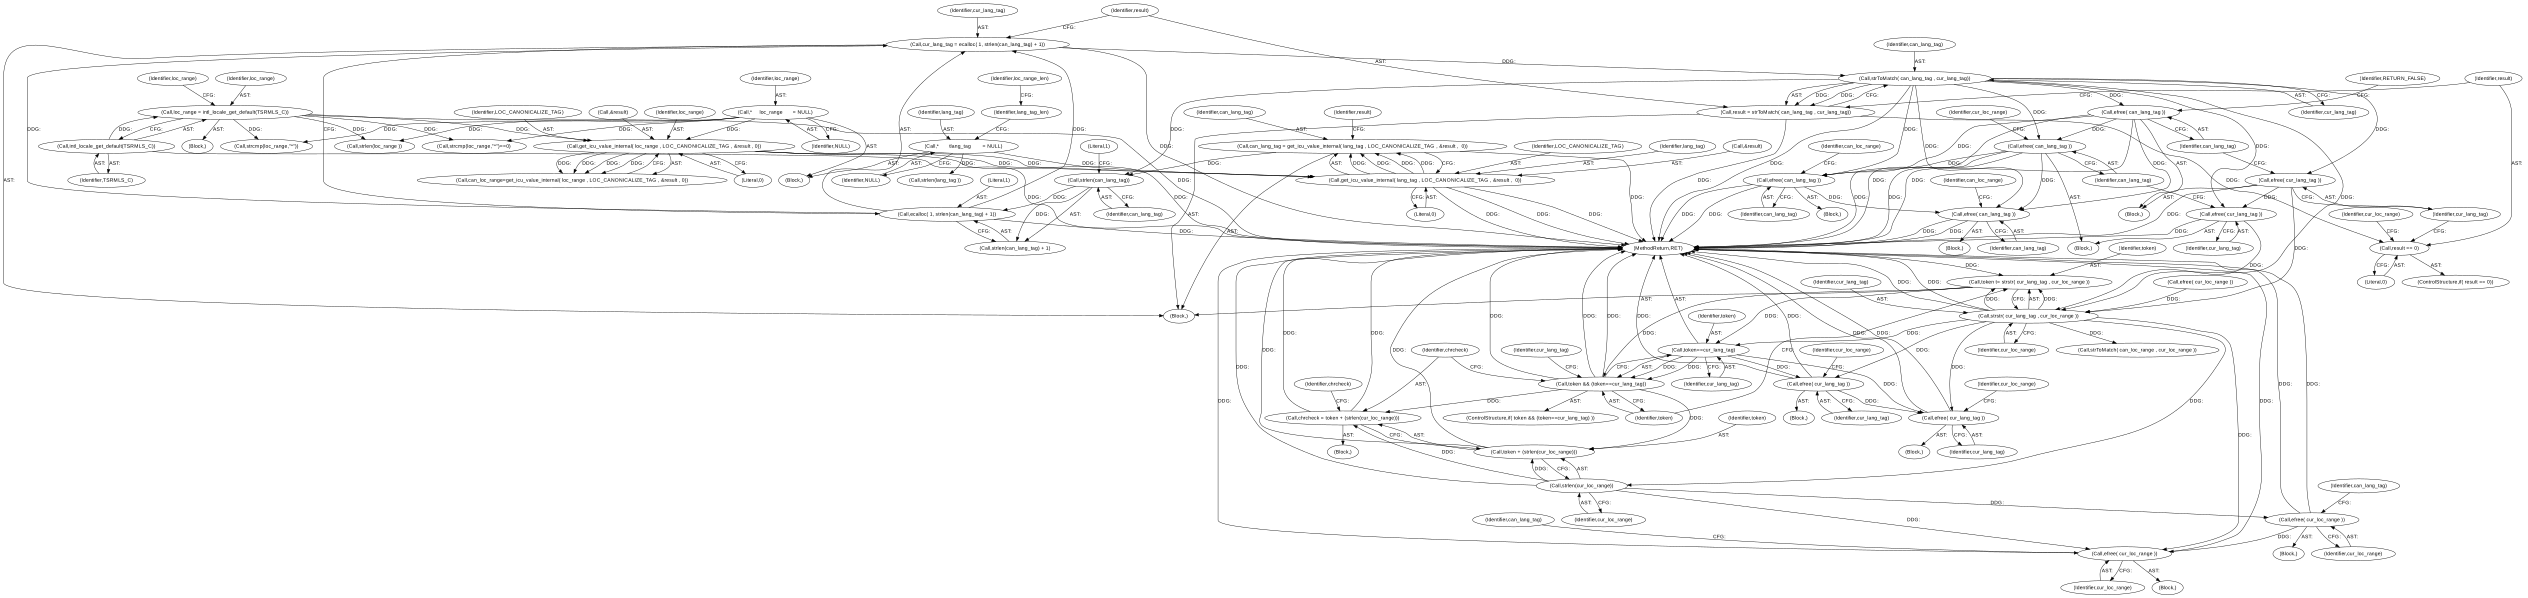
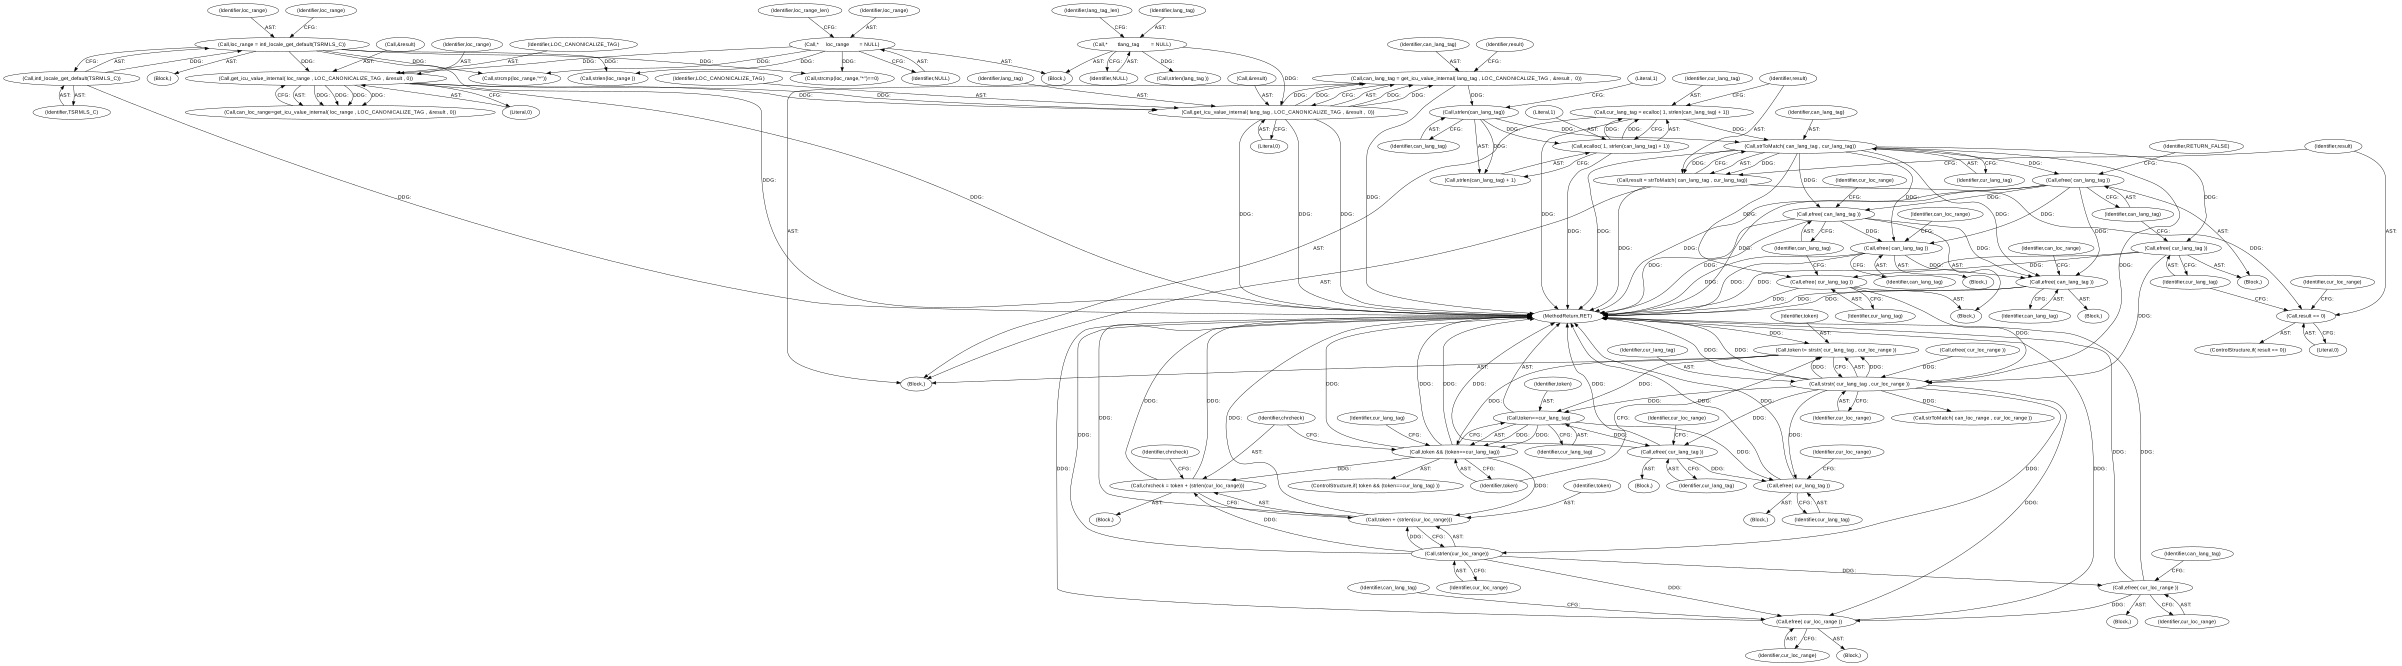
(1462, 85) -> (1614, 137)
(1020, 93) -> (819, 26)
